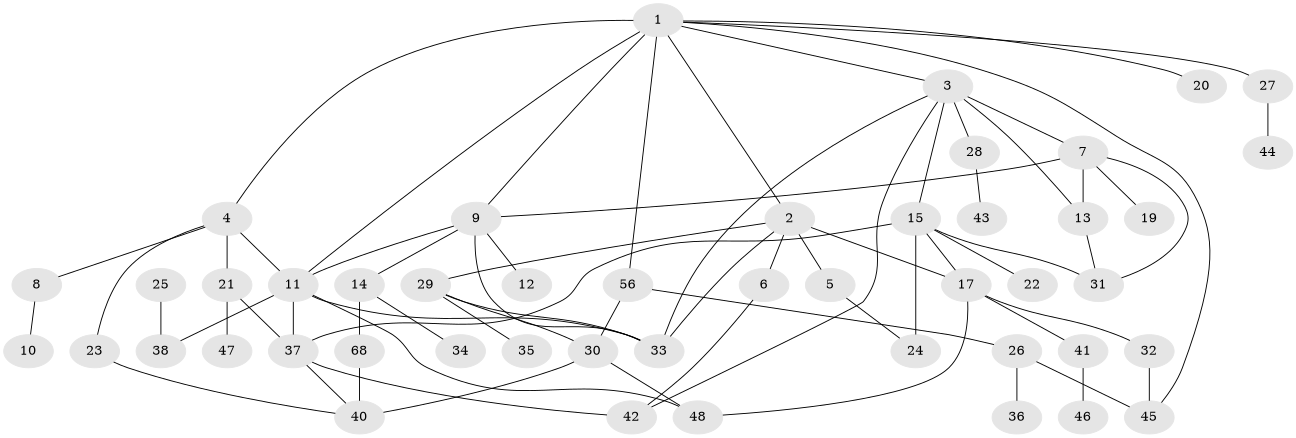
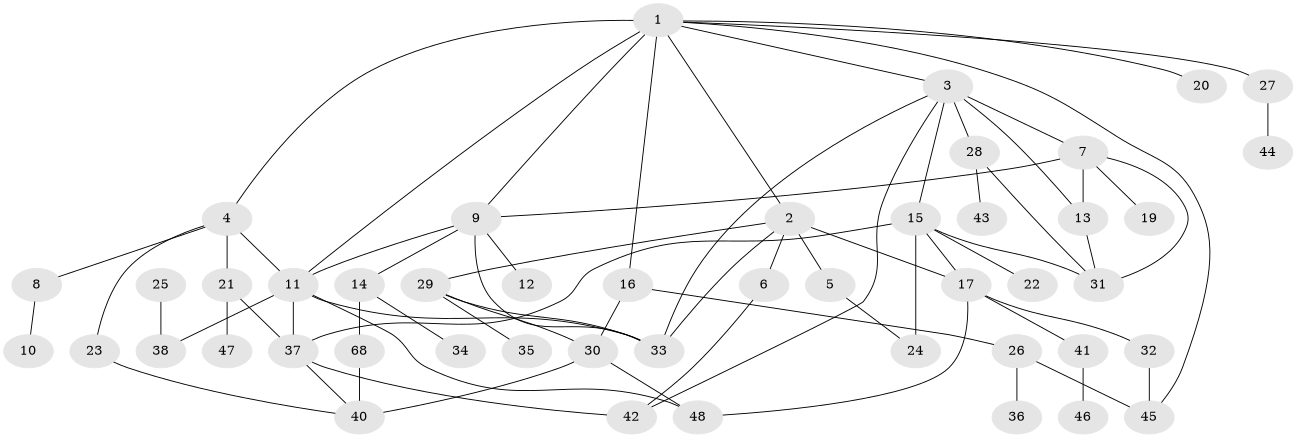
none -> (1035, 220)
(628, 285) -> (628, 285)
